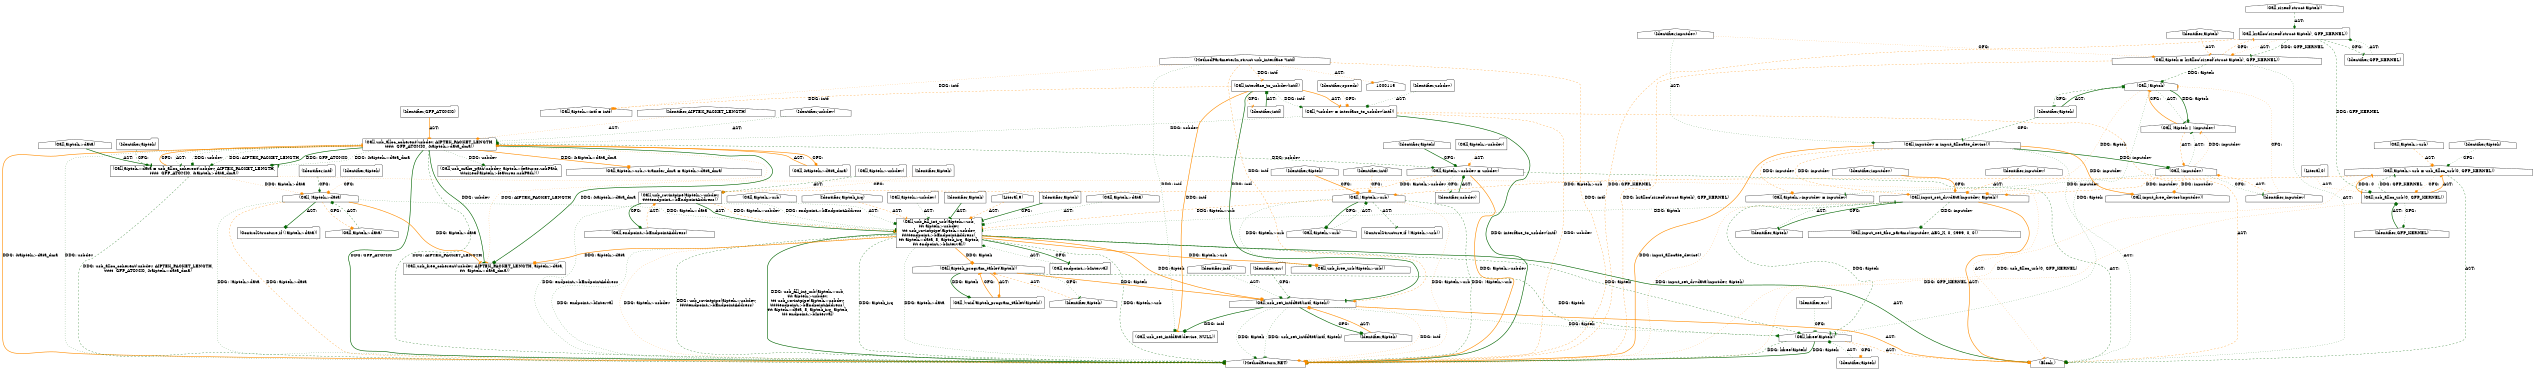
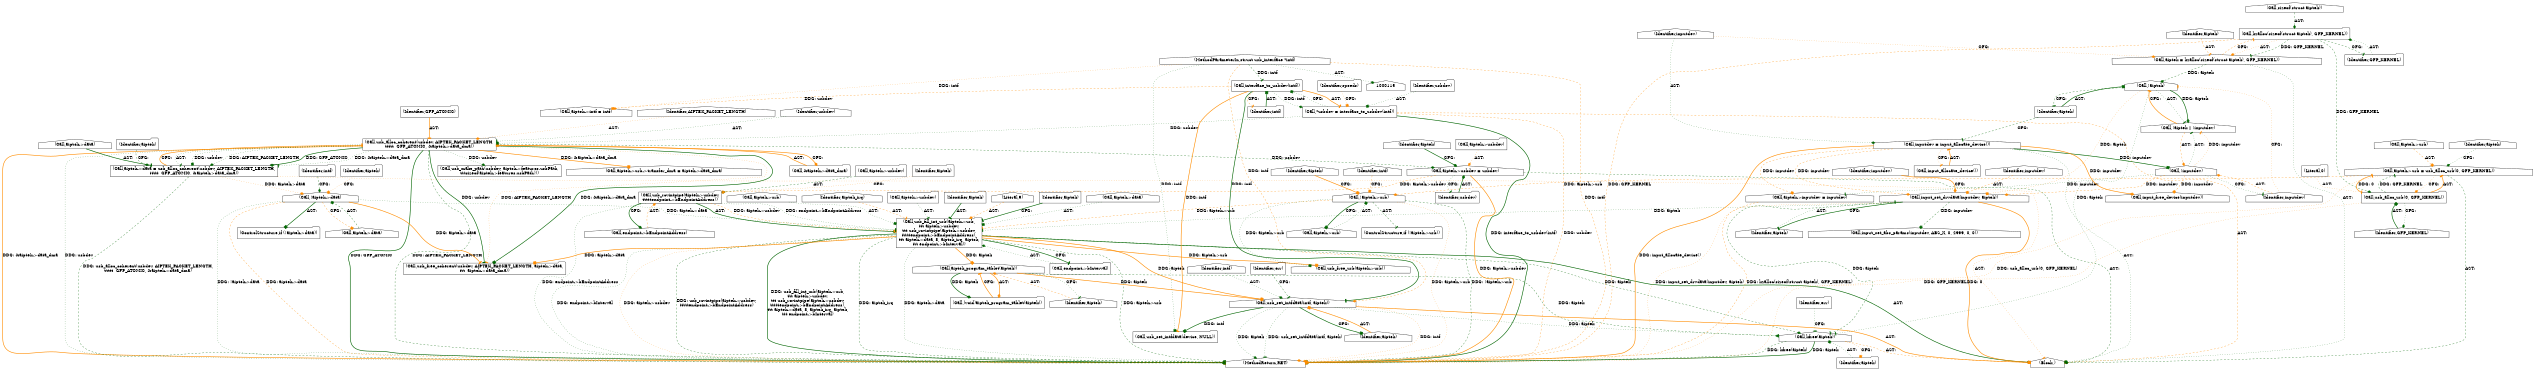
(1255, 72) -> (1255, 72)
(1321, 73) -> (1321, 73)
(818, 99) -> (818, 99)
none -> (1310, 100)
(2336, 119) -> (2336, 119)
(1657, 158) -> (1668, 349)
none -> (1947, 171)
(1975, 282) -> (1975, 282)
